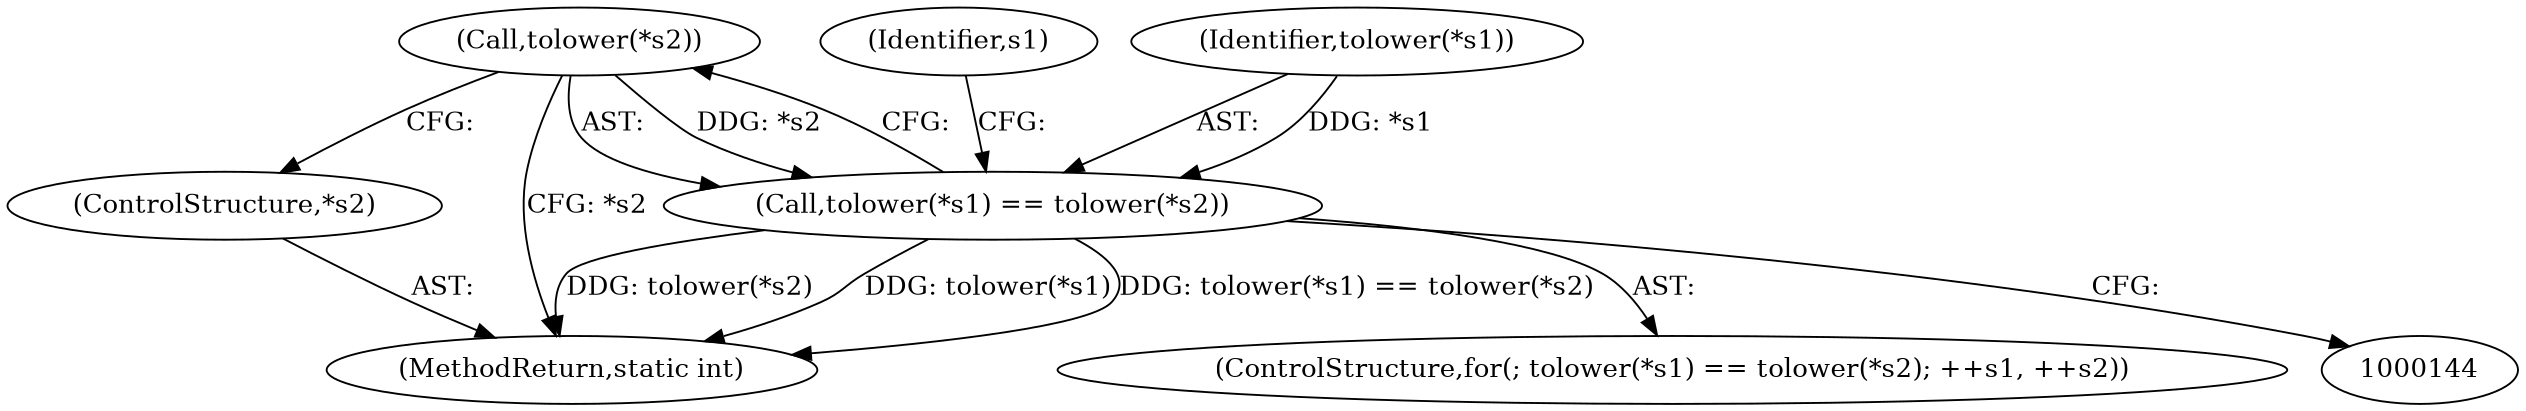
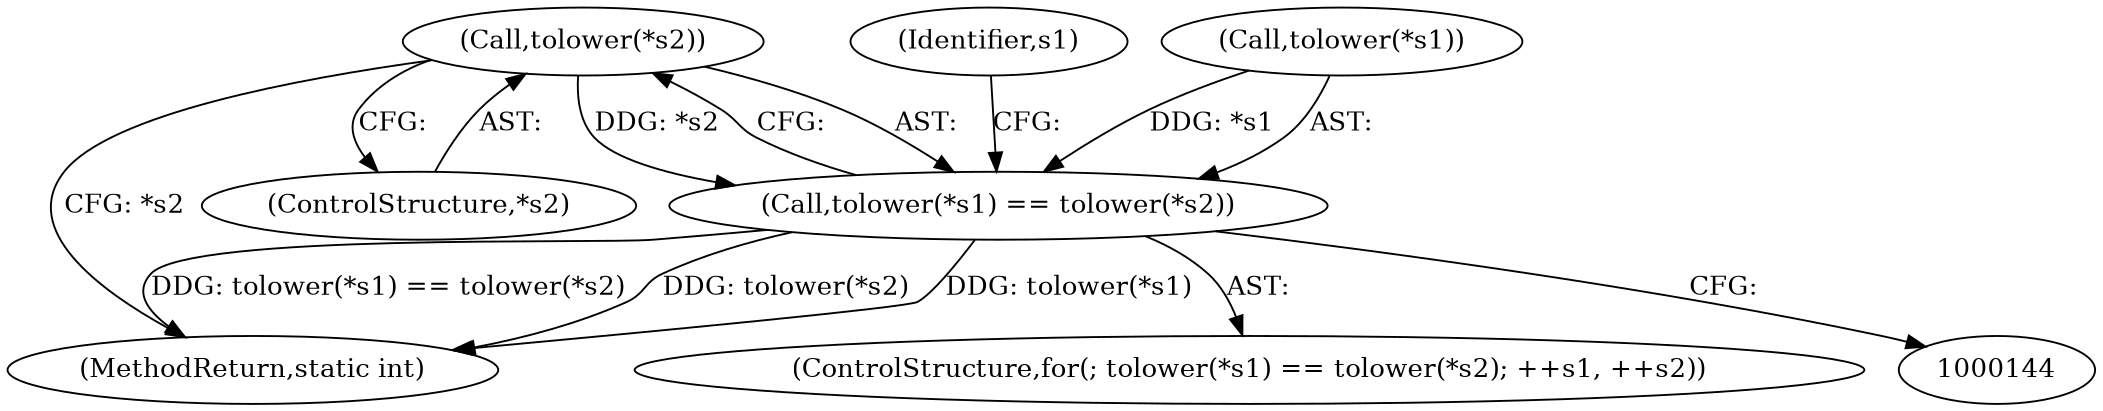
(1357, 42) -> (1342, 42)
(379, 287) -> (467, 123)
